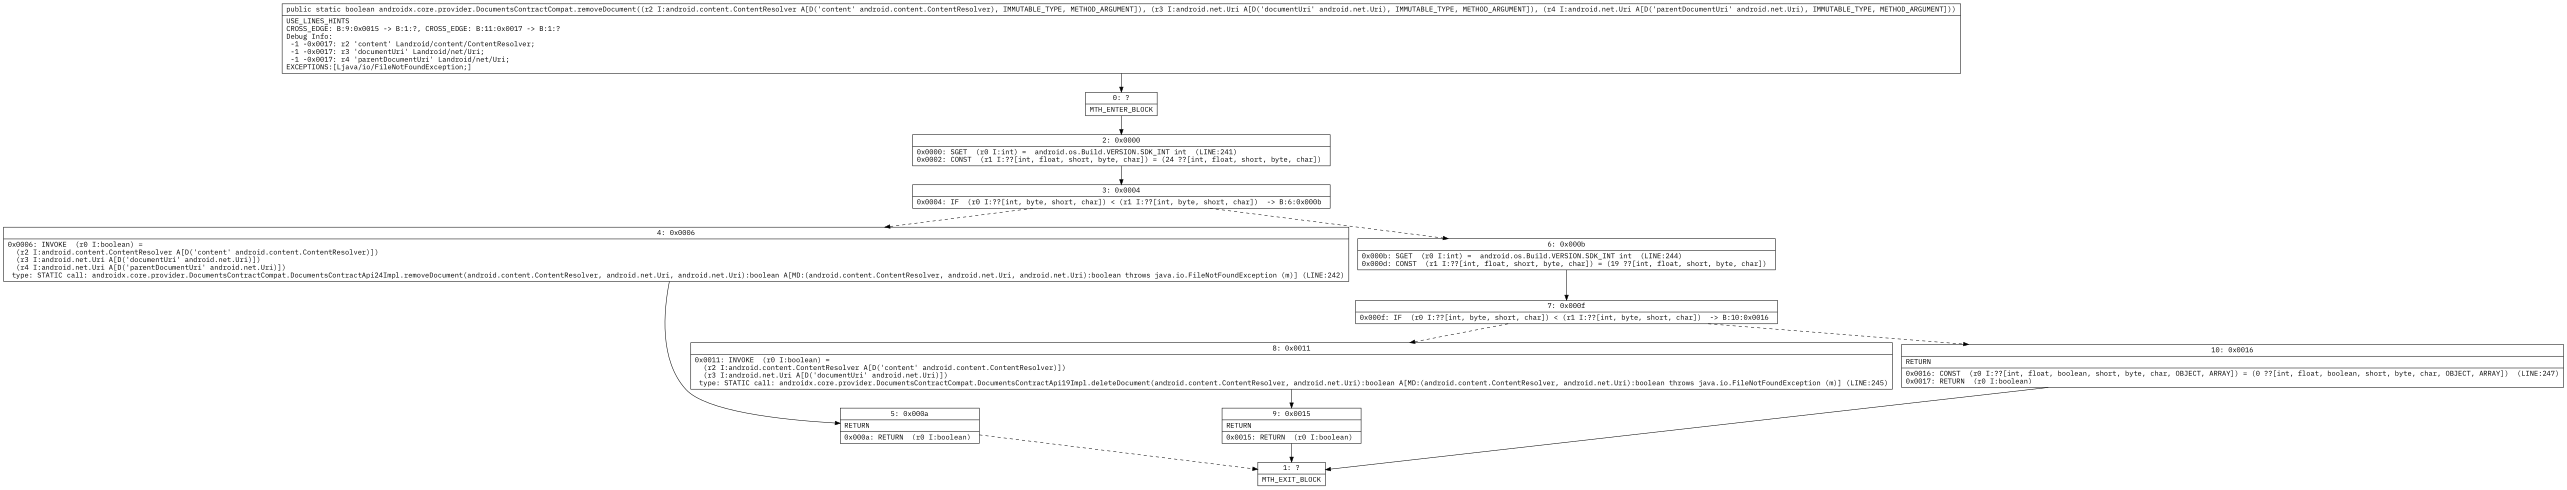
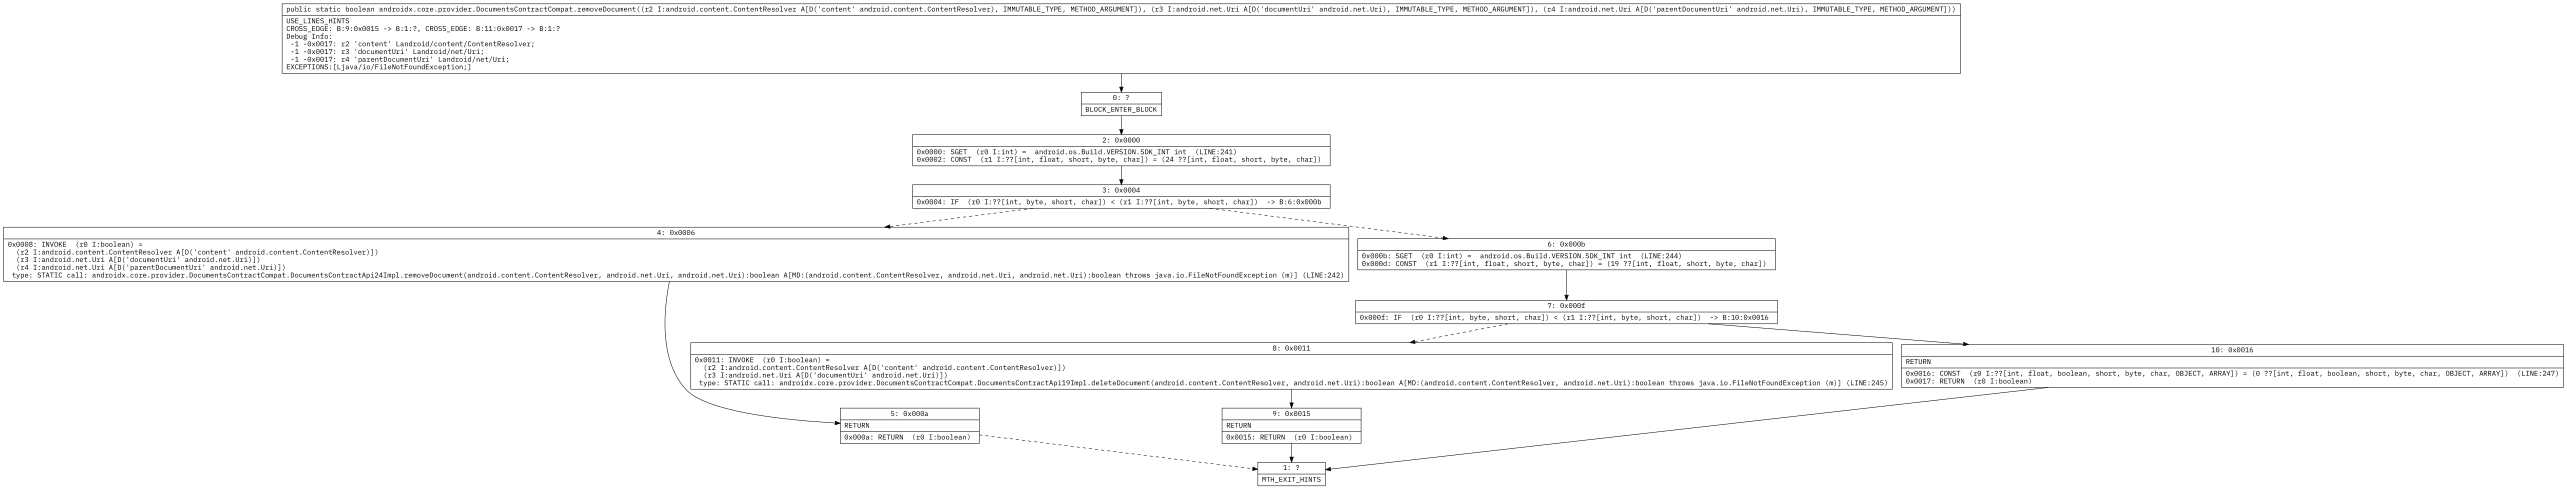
(1121, 110) -> (1121, 110)
(77, 245) -> (77, 245)
(1836, 334) -> (1836, 334)
(1292, 480) -> (1292, 480)
